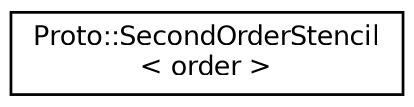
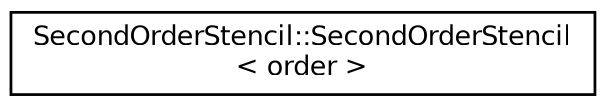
(207, 53) -> (303, 53)
